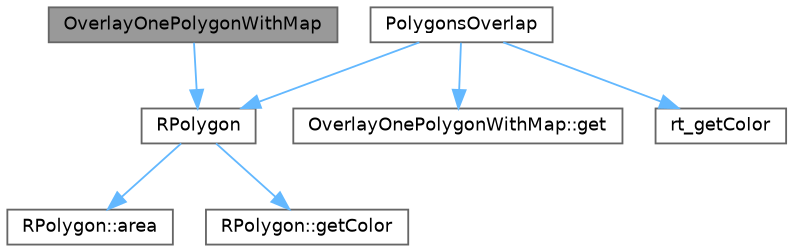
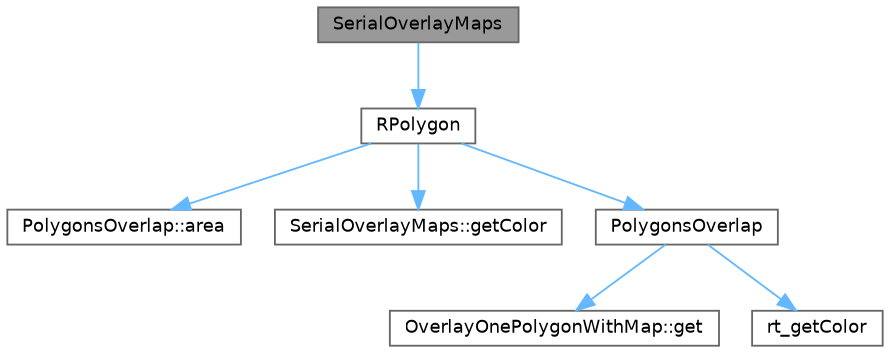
(193, 25) -> (418, 25)
(339, 72) -> (543, 173)
(90, 227) -> (124, 227)
(307, 227) -> (418, 227)
